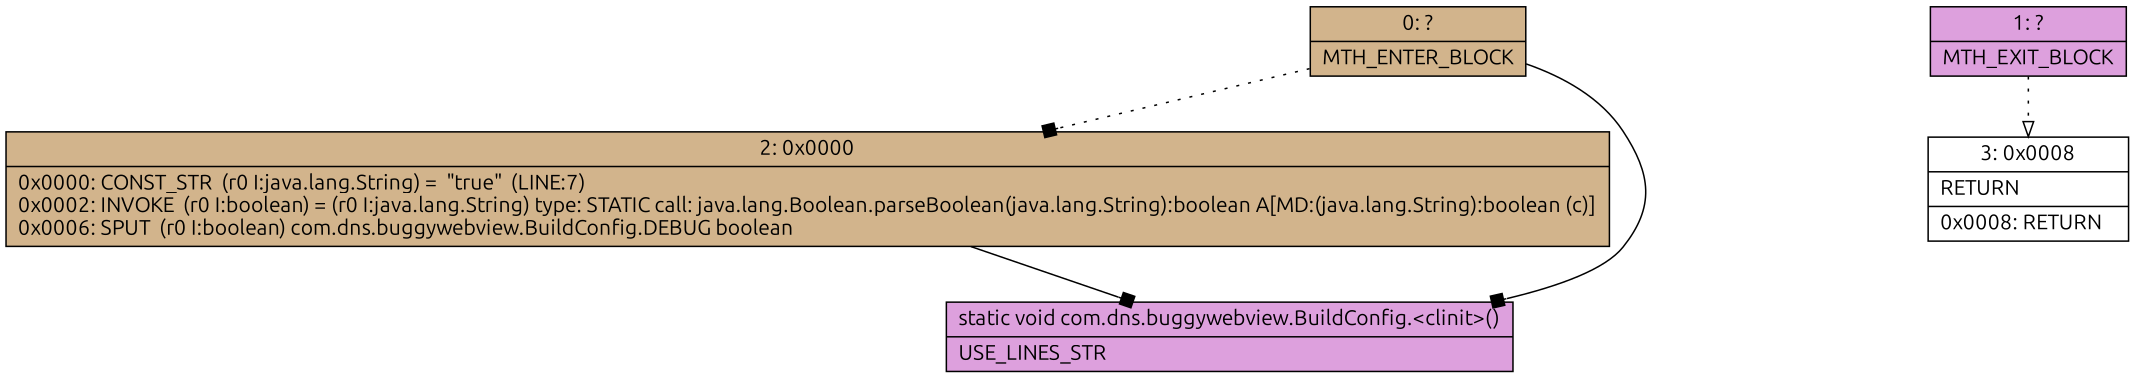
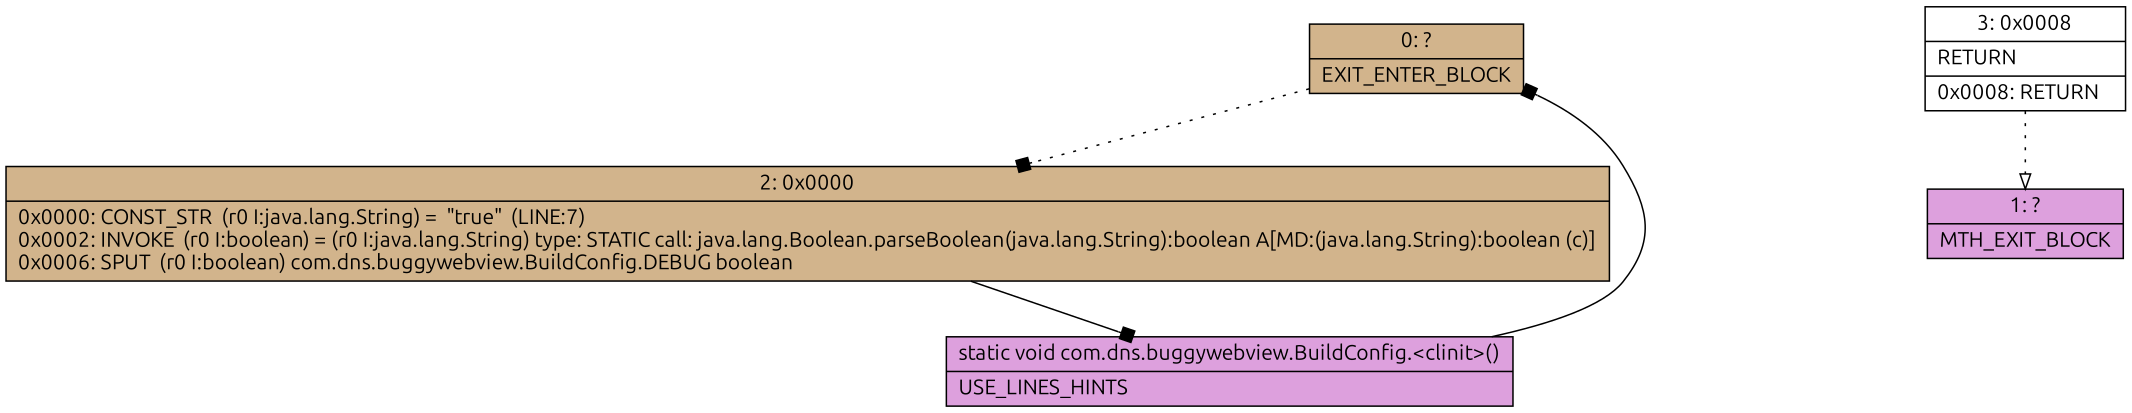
(1418, 58) -> (1417, 75)
(2028, 99) -> (2025, 143)
(1645, 194) -> (1644, 240)
(1033, 353) -> (1044, 388)
